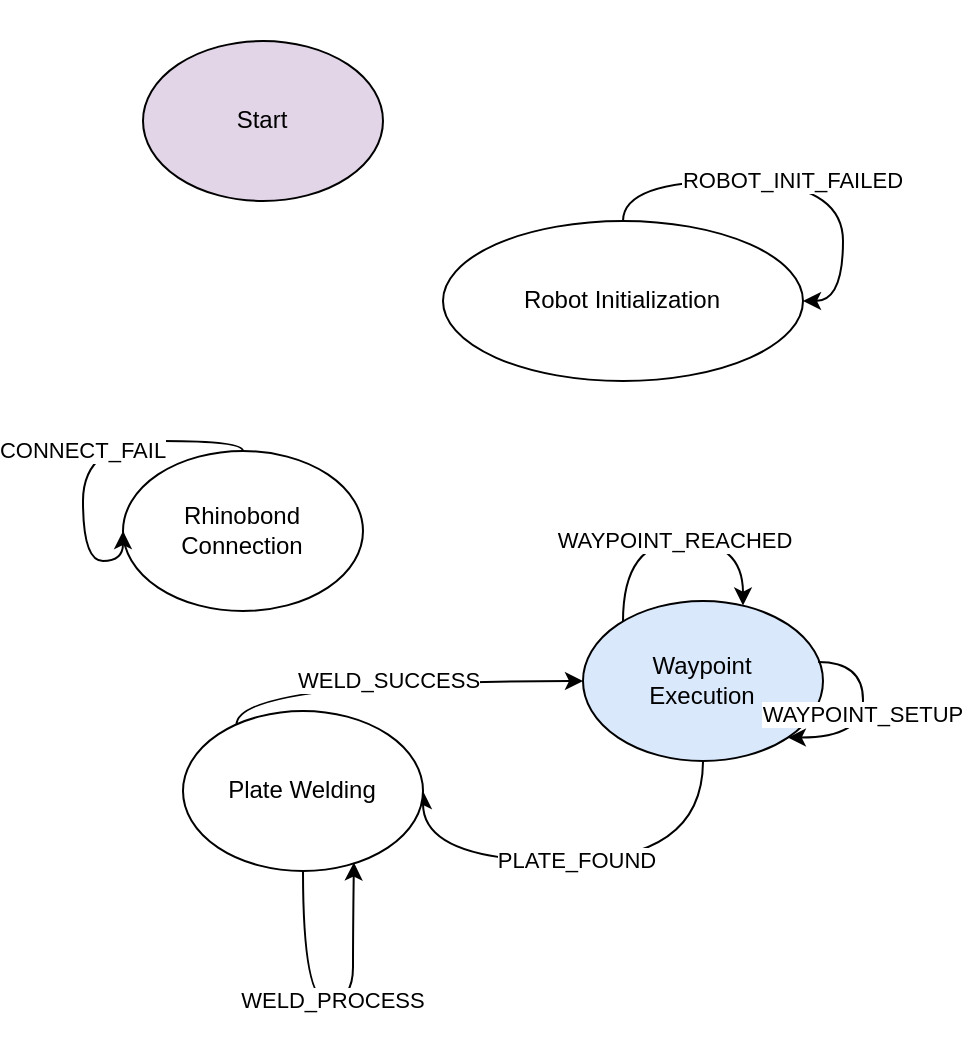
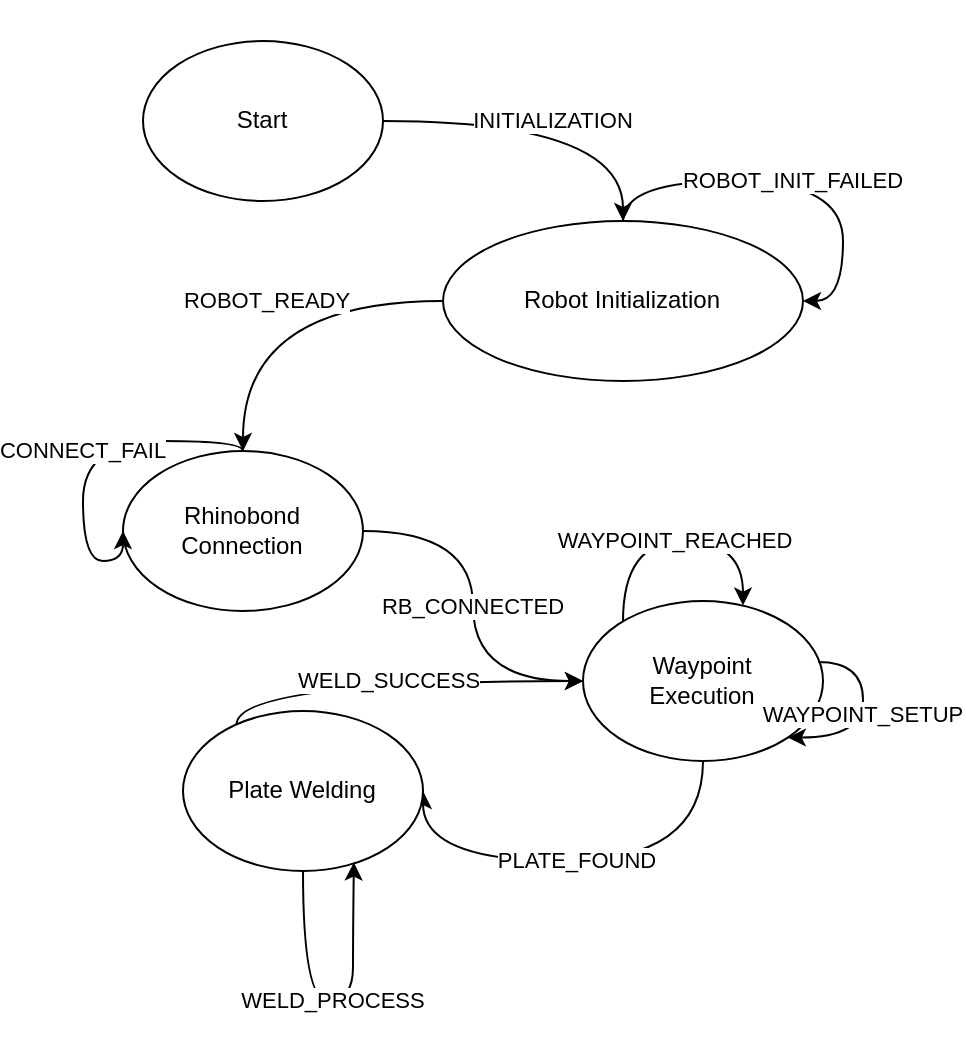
(263, 121) -> (263, 121)
none -> (588, 155)
none -> (310, 326)
none -> (470, 586)
(703, 681) -> (703, 681)
